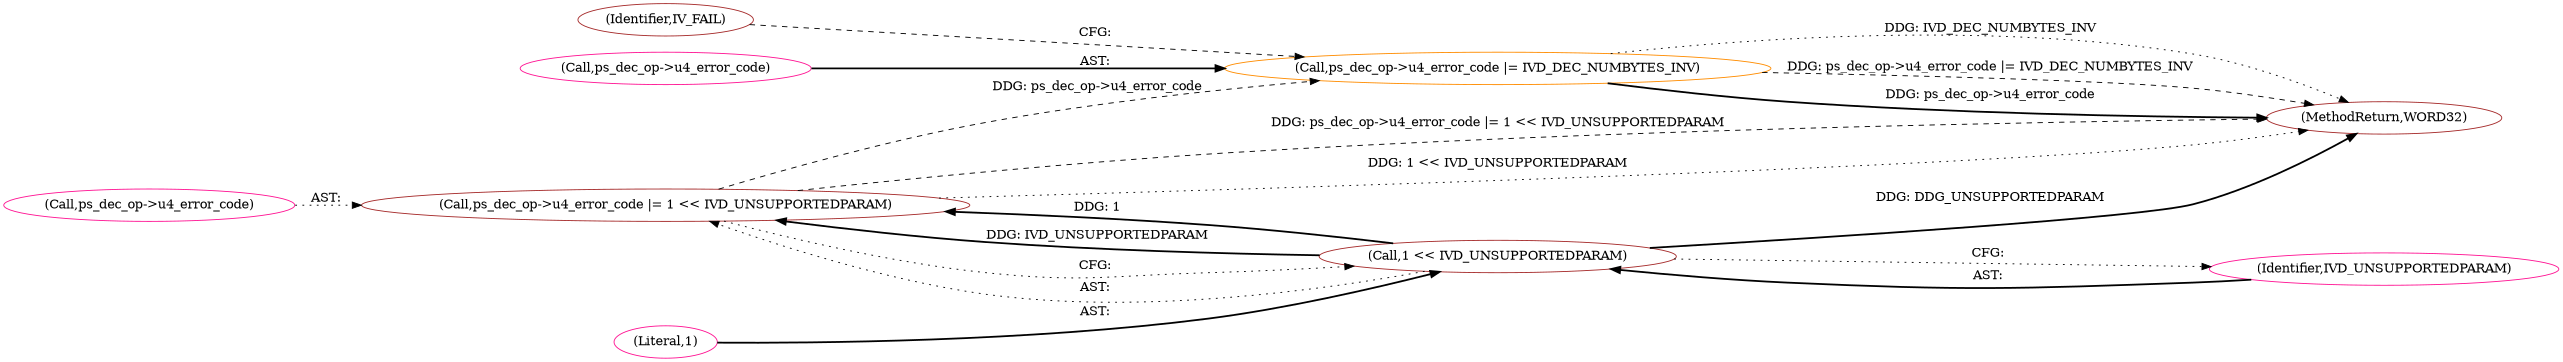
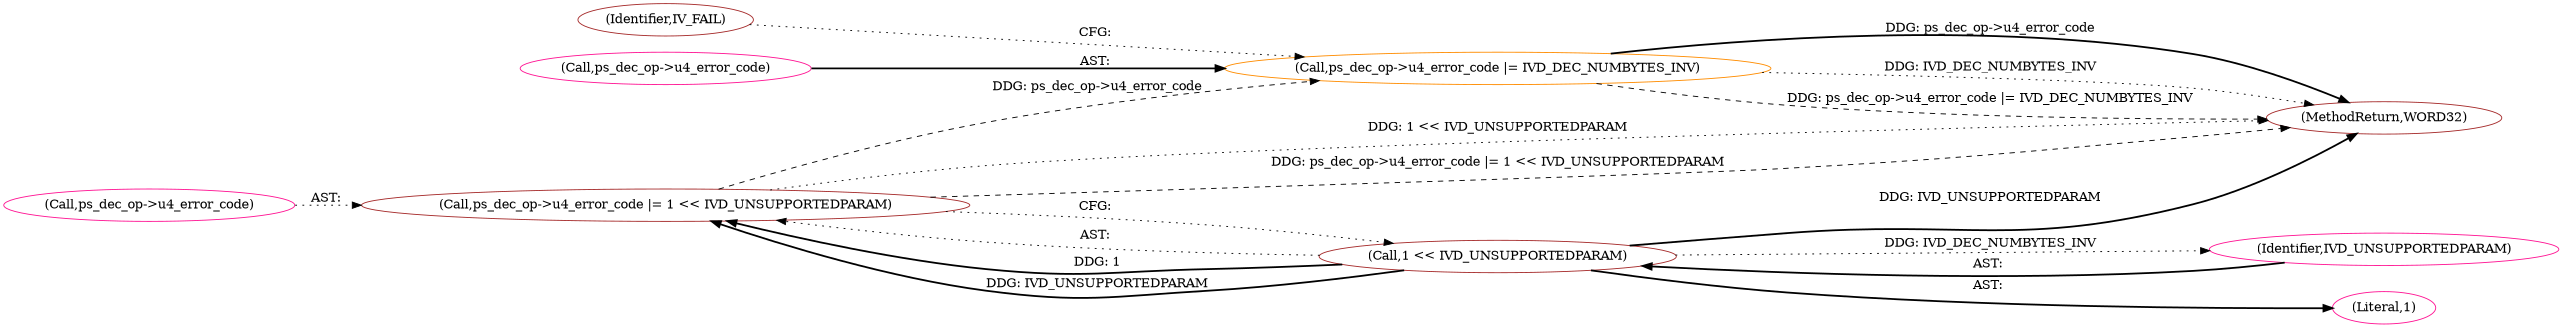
(1022, 40) -> (1022, 40)
(1990, 198) -> (1990, 198)
(1990, 253) -> (1990, 243)
(1076, 332) -> (1956, 302)
